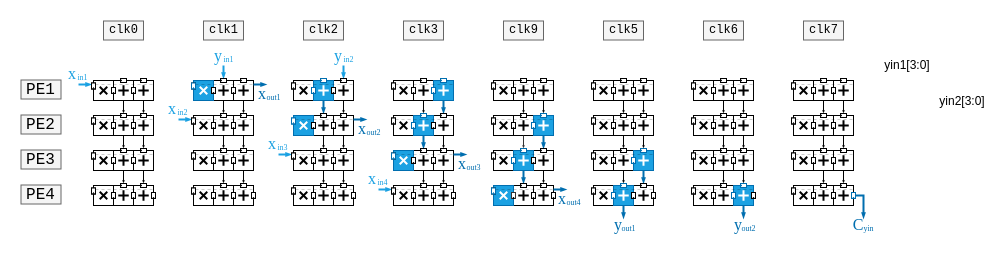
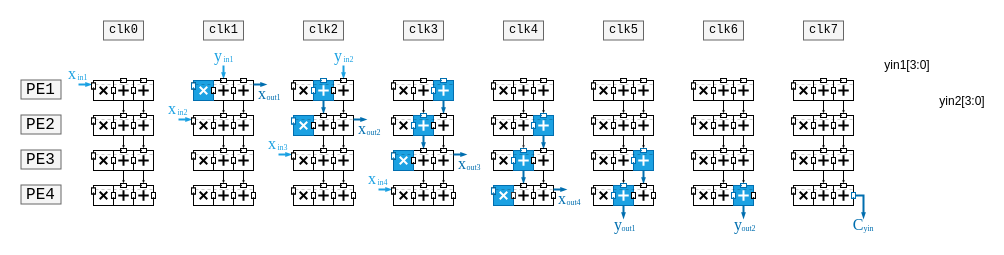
(524, 31) -> (524, 31)
